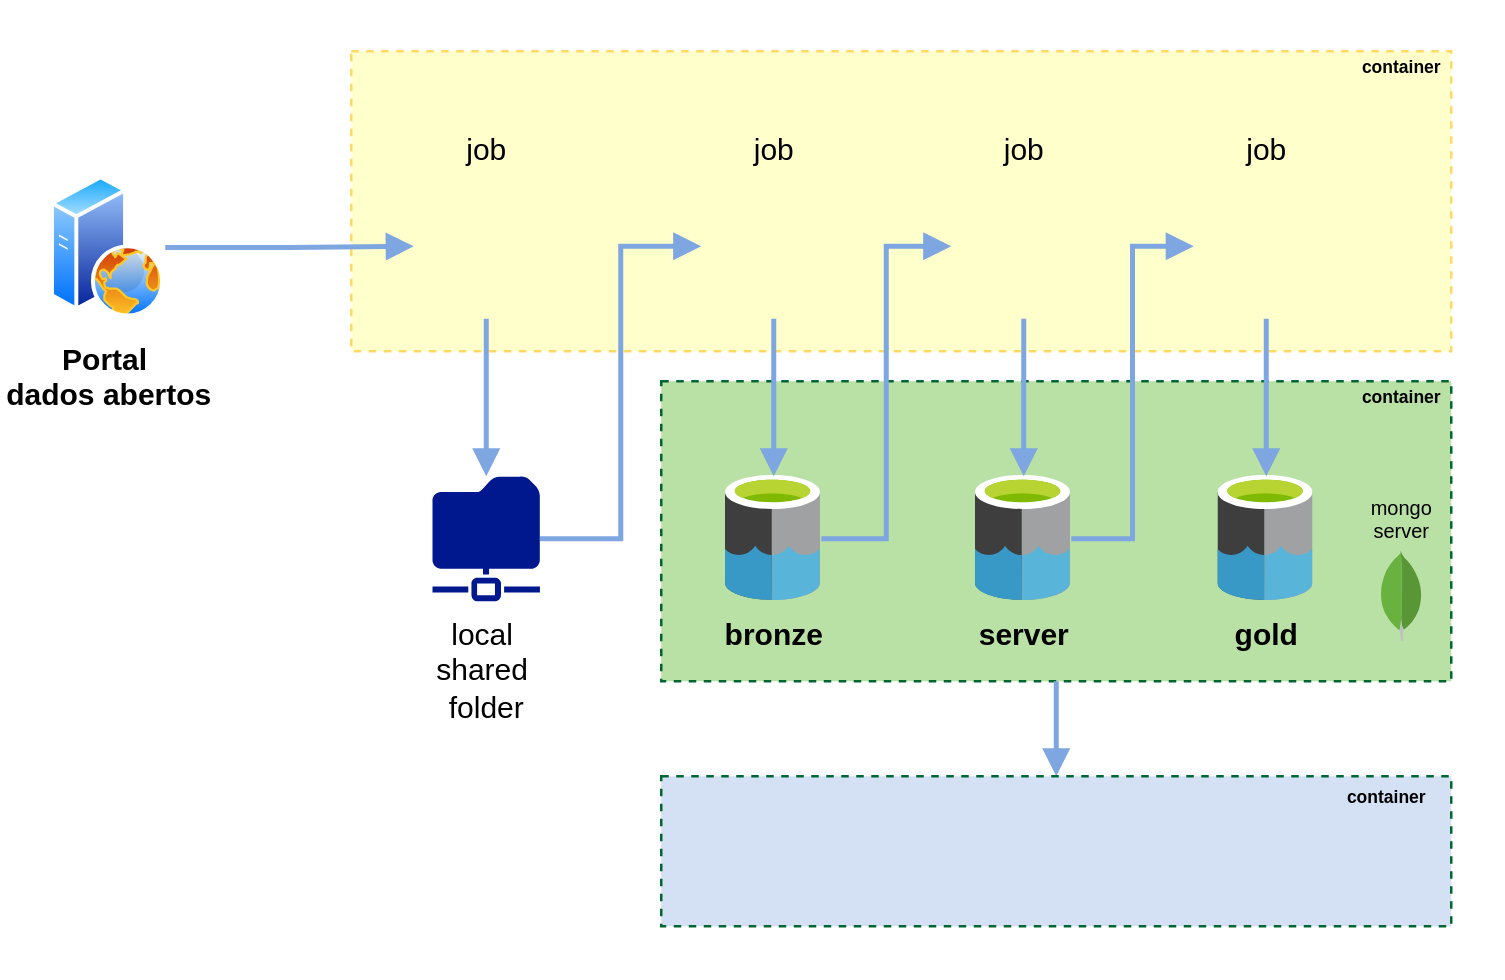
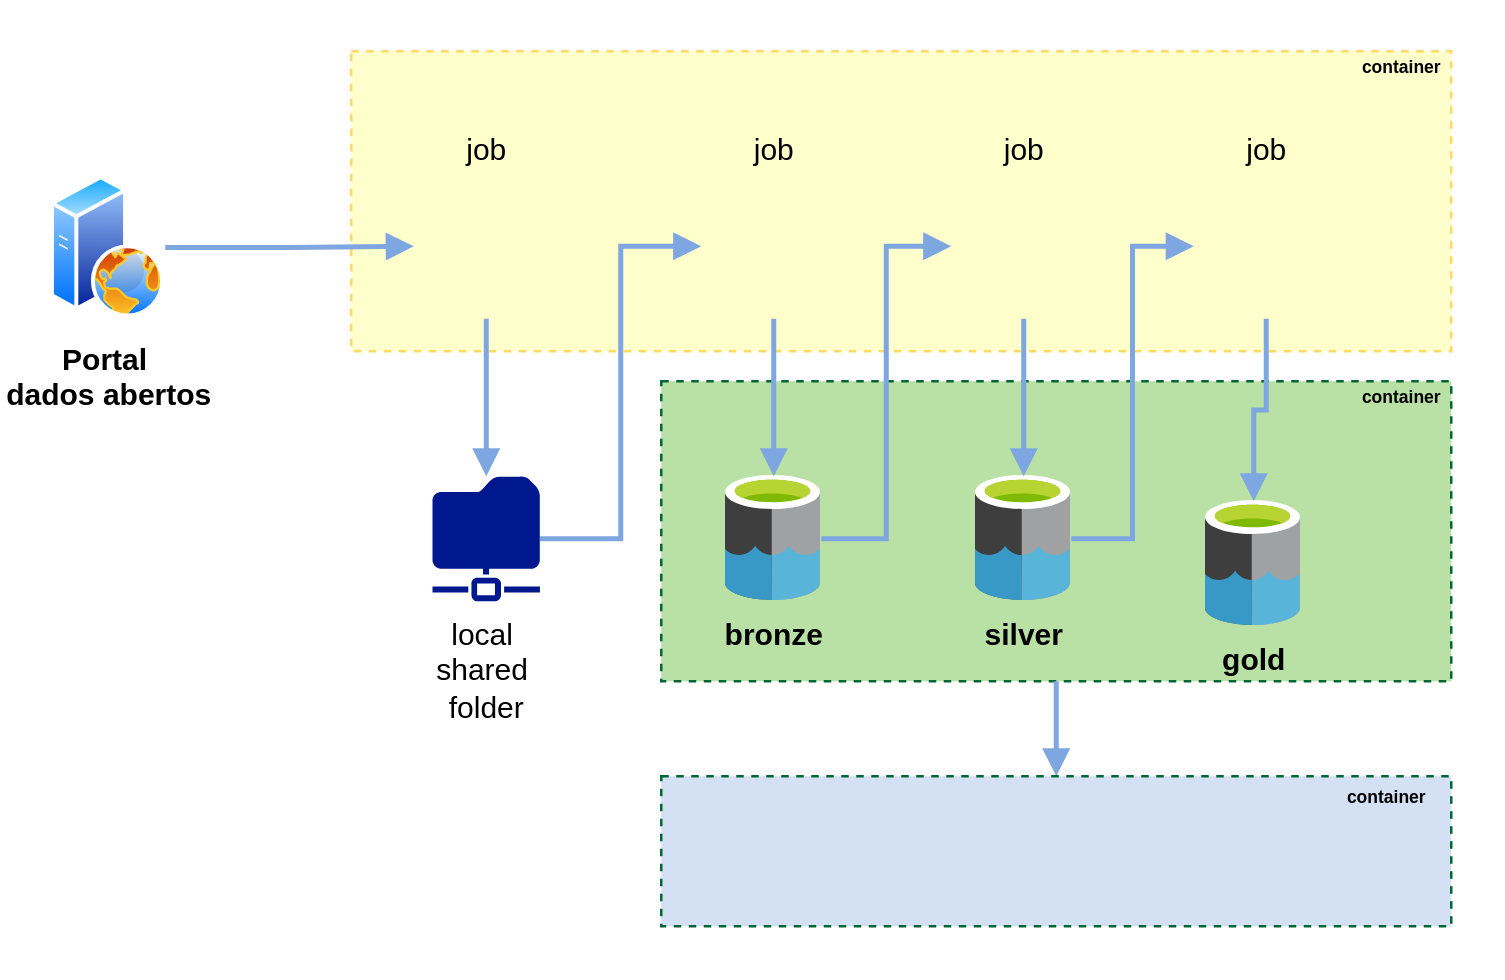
(1266, 539) -> (1254, 564)
(1401, 596) -> none
(1025, 637) -> (1025, 637)
